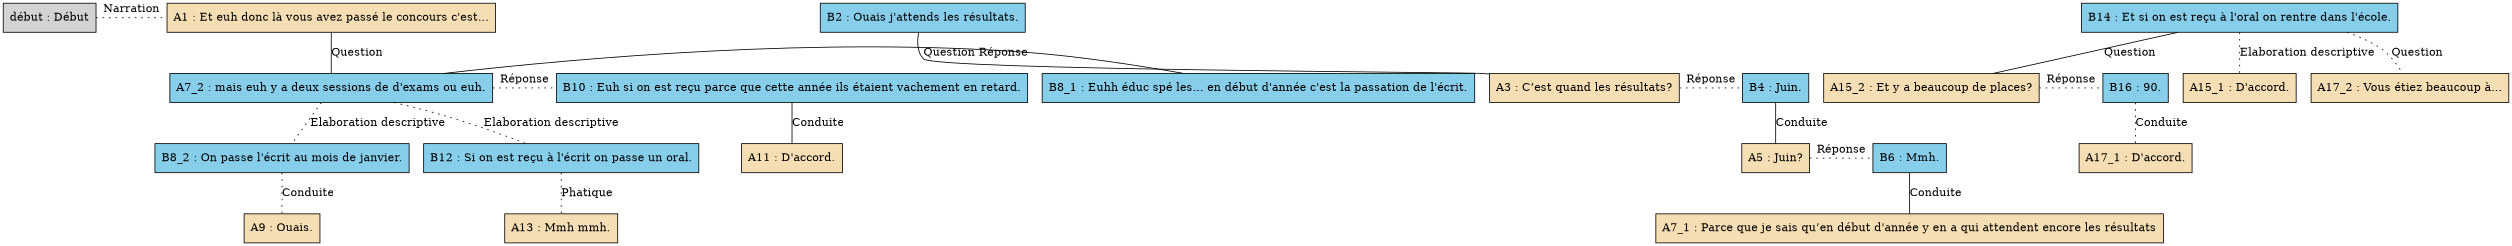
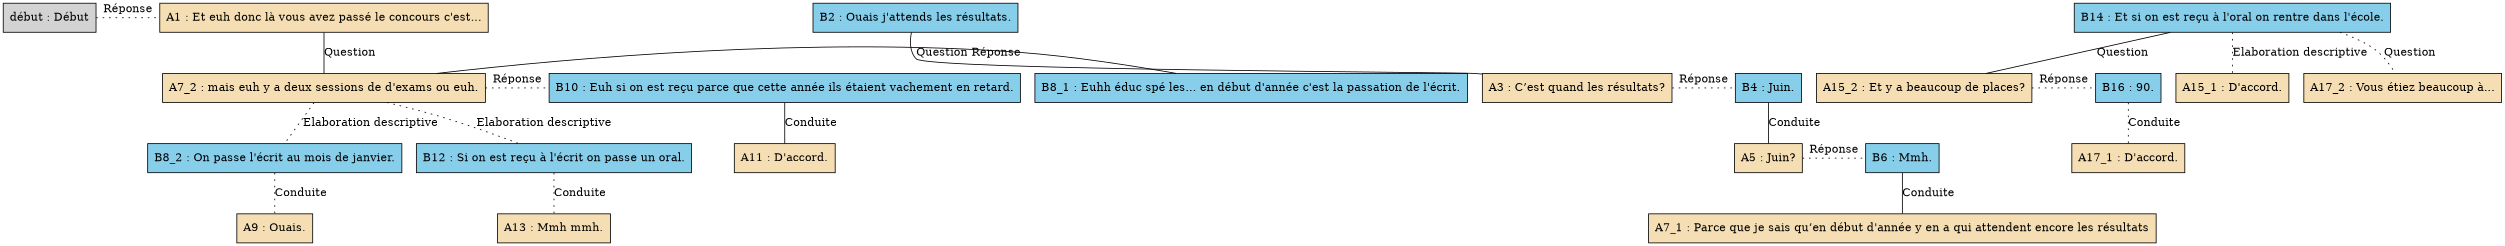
(132, 9) -> (128, 9)
(331, 88) -> (324, 88)
(587, 193) -> (580, 193)
